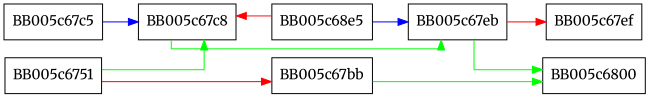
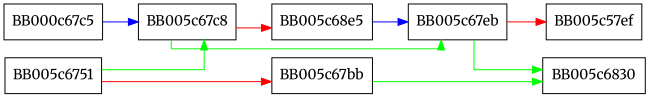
(259, 16) -> (249, 28)
(53, 22) -> (53, 22)
(594, 22) -> (594, 22)
(594, 76) -> (594, 76)
